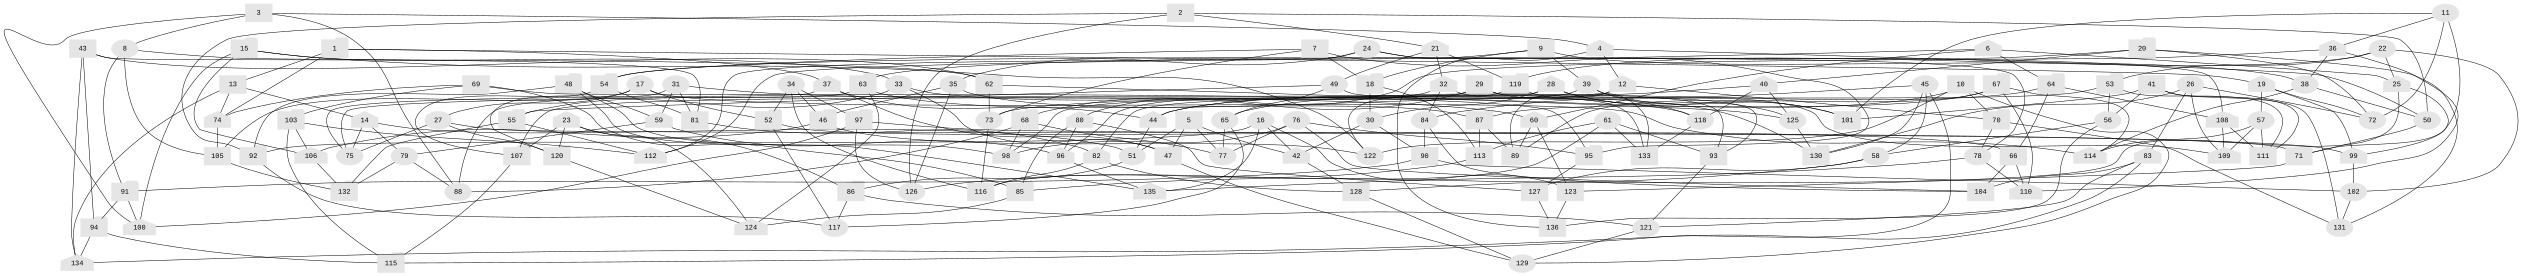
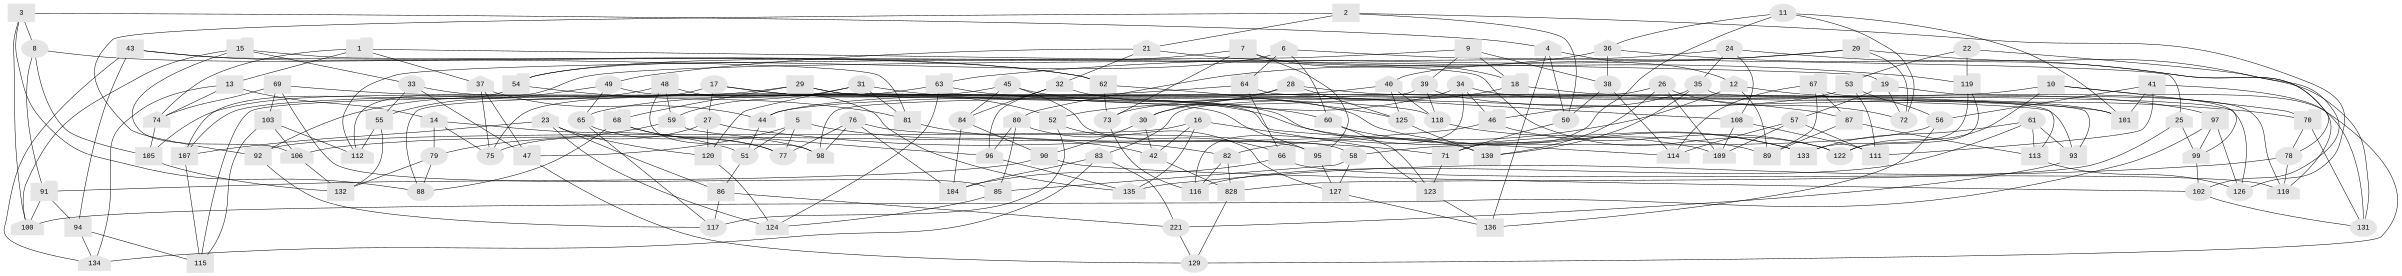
(2390, 67) -> none
(1356, 192) -> (1231, 192)
(1646, 228) -> (1176, 228)
